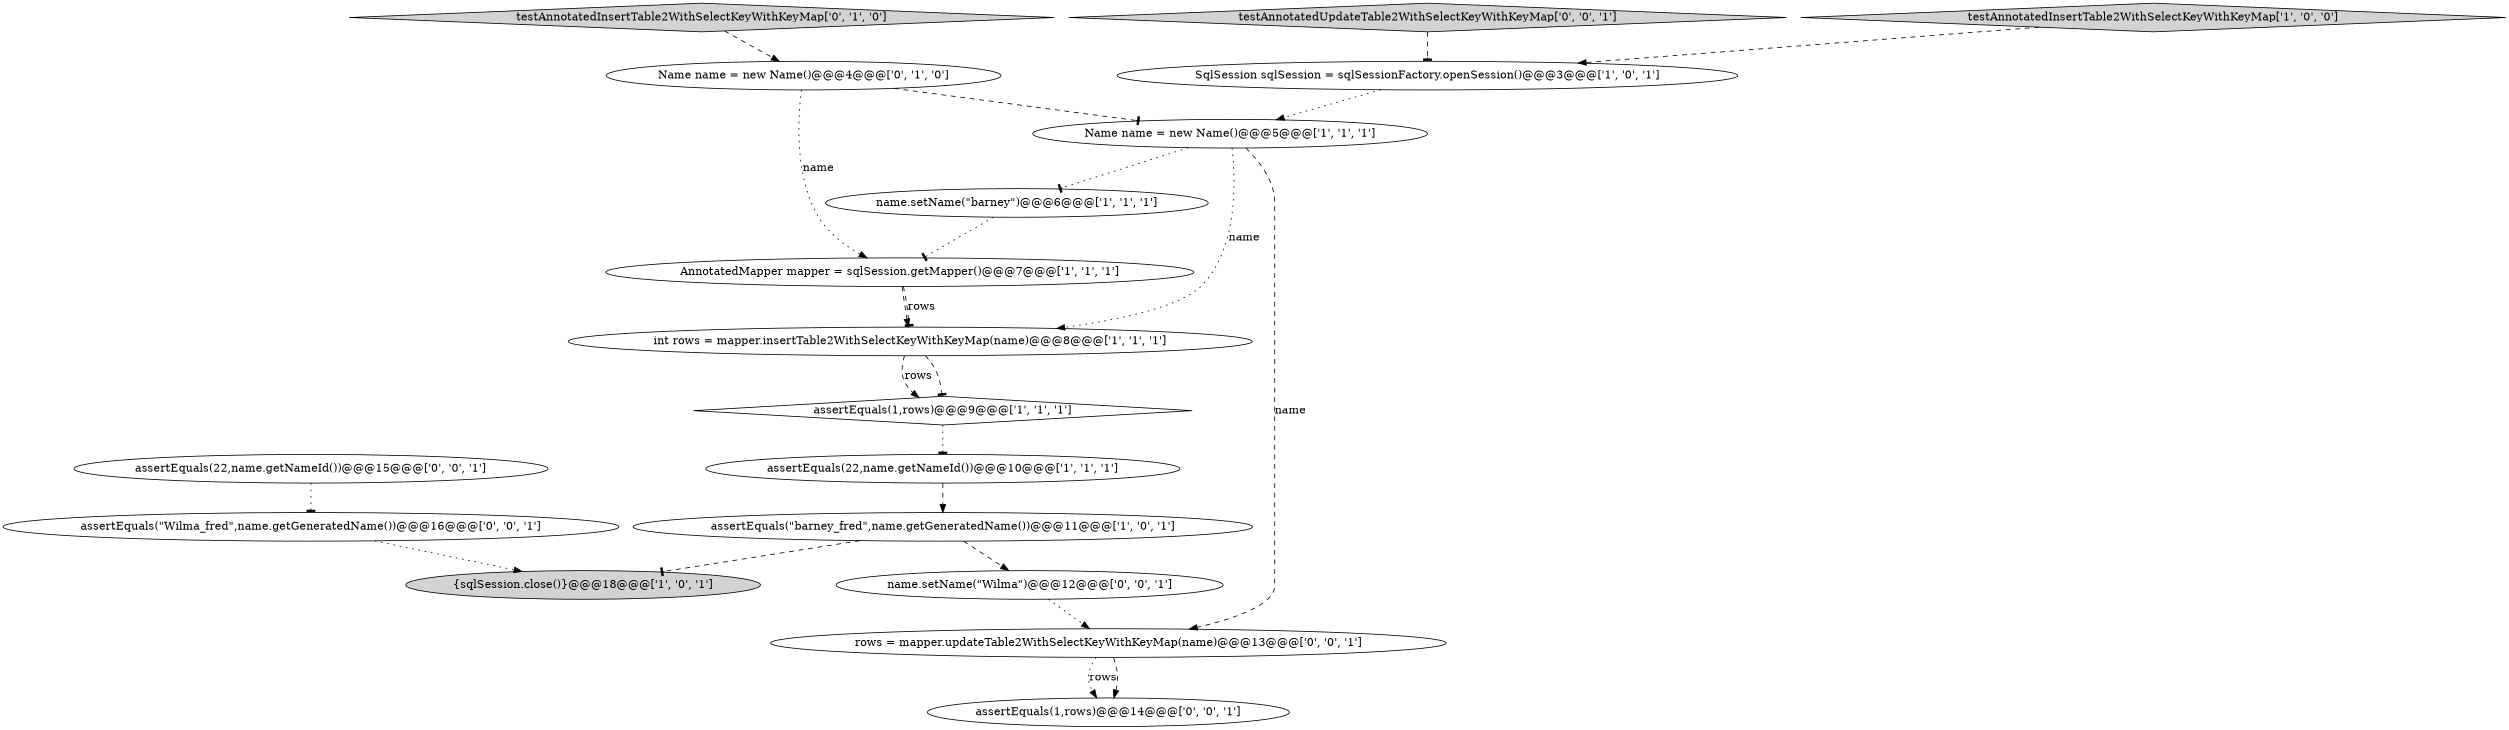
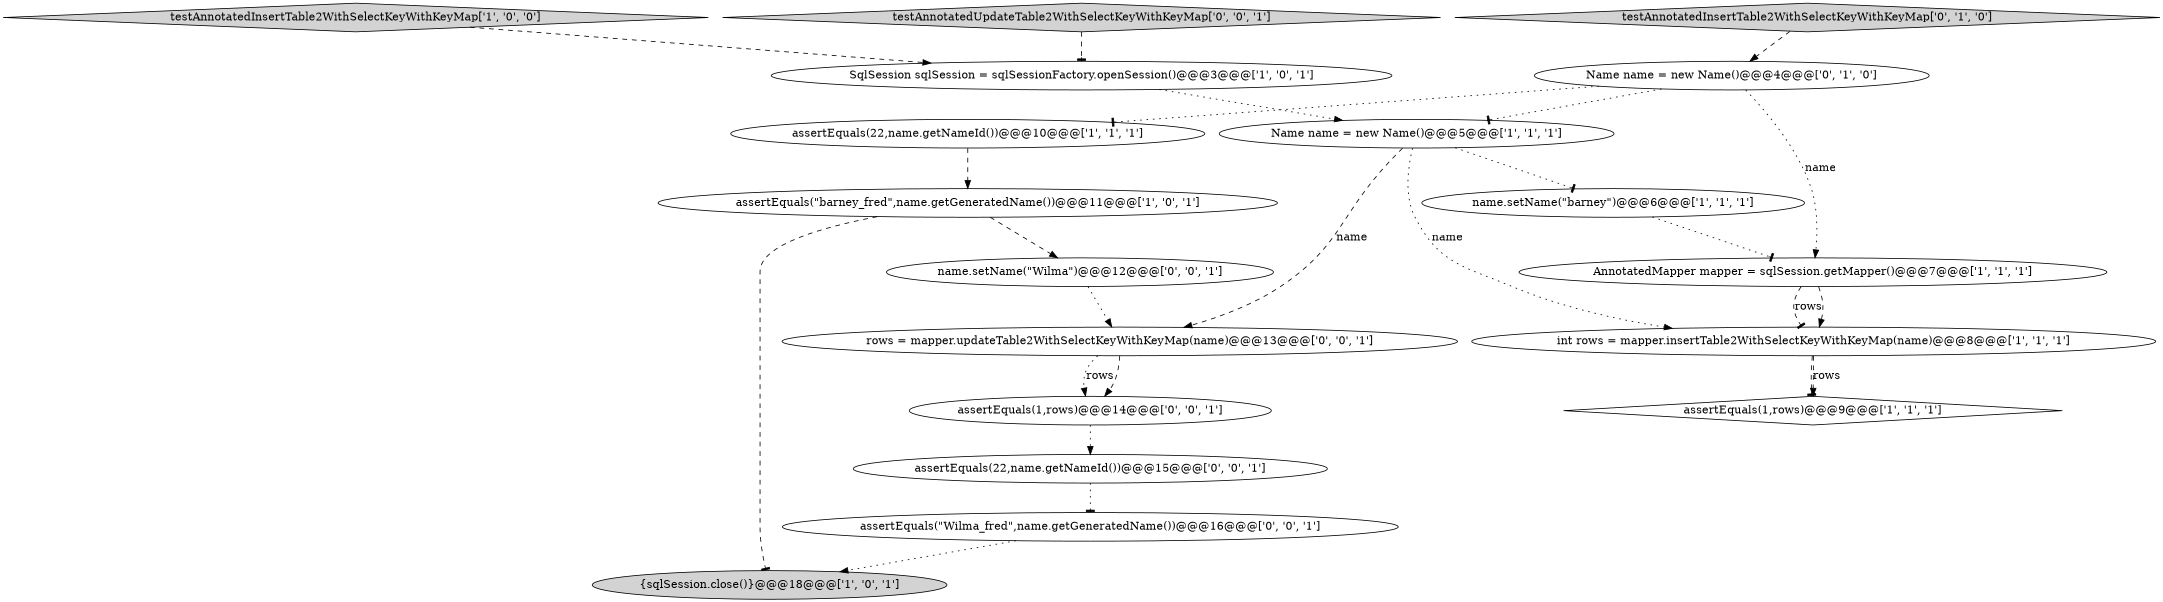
(1015, 104) -> (1576, 104)
none -> (1090, 436)
(943, 438) -> (1357, 104)
